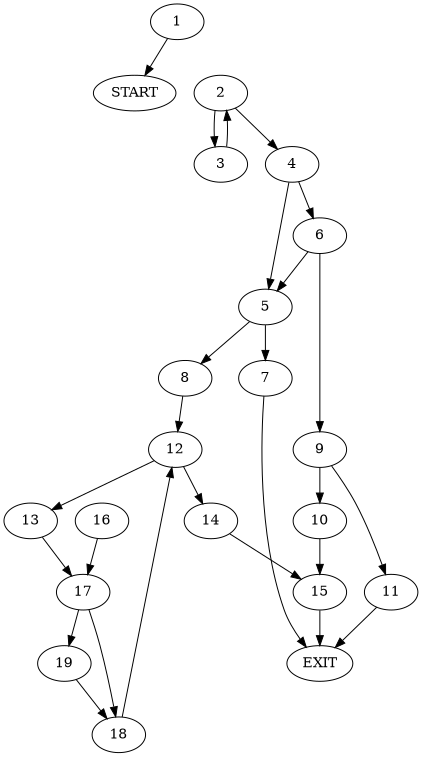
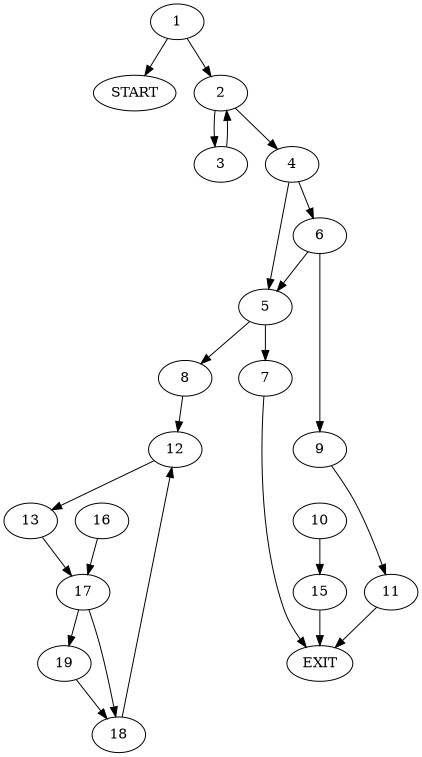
none -> (196, 53)
(320, 480) -> none
(211, 521) -> none
